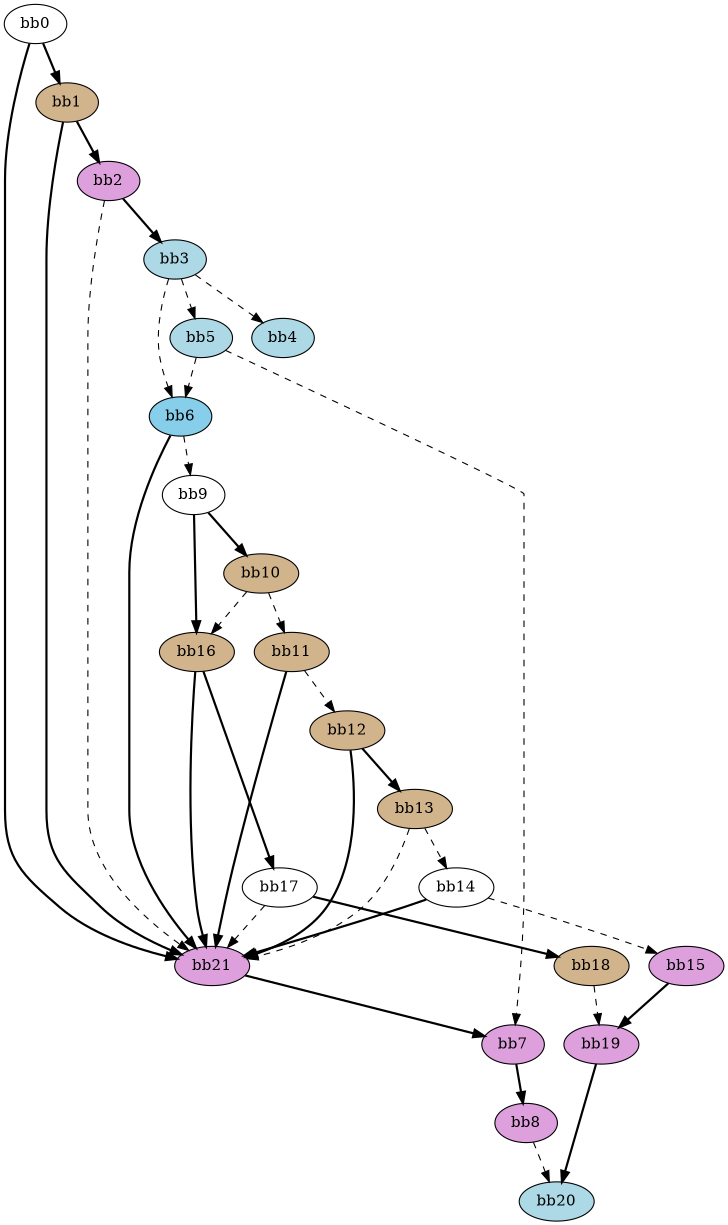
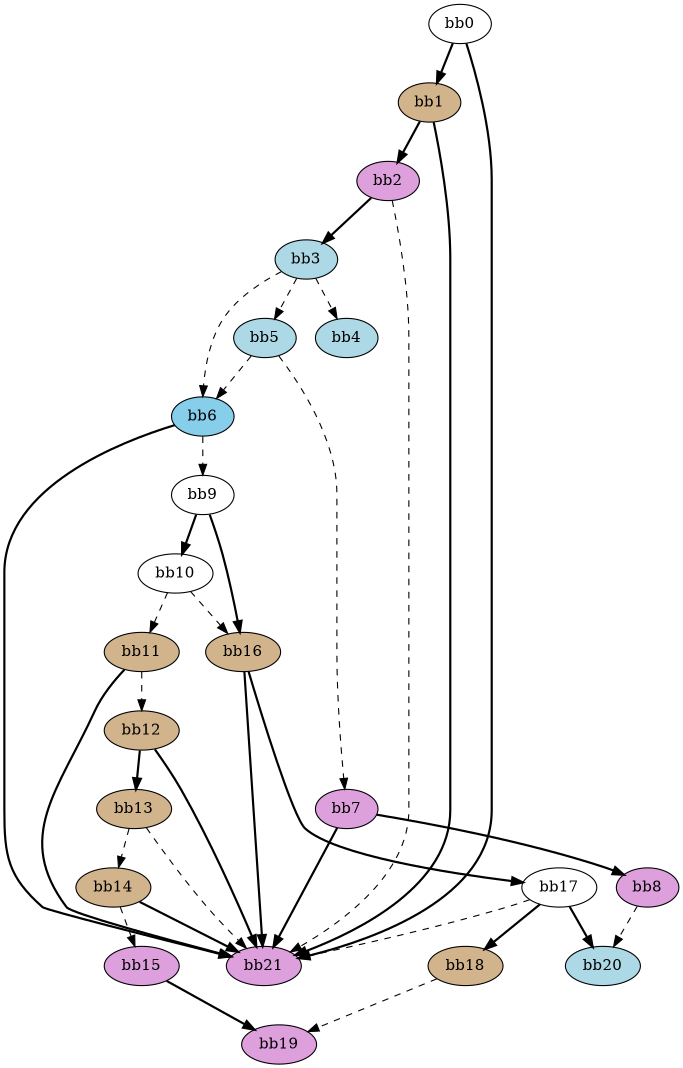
(261, 573) -> (176, 573)
(456, 887) -> (113, 887)
(359, 1004) -> (308, 882)
(581, 1118) -> (578, 922)
